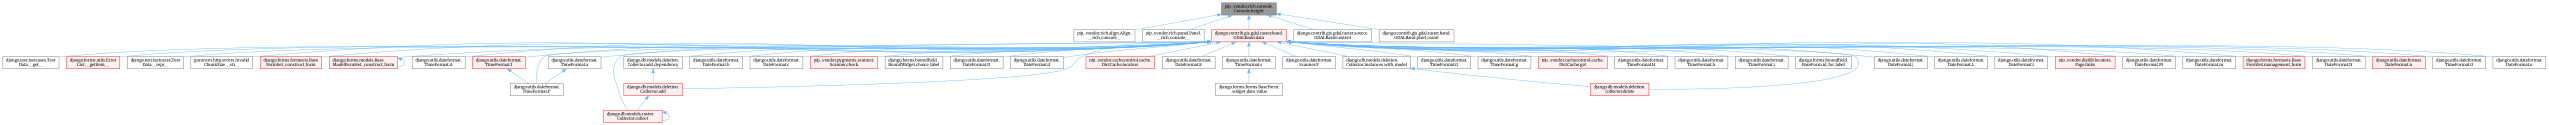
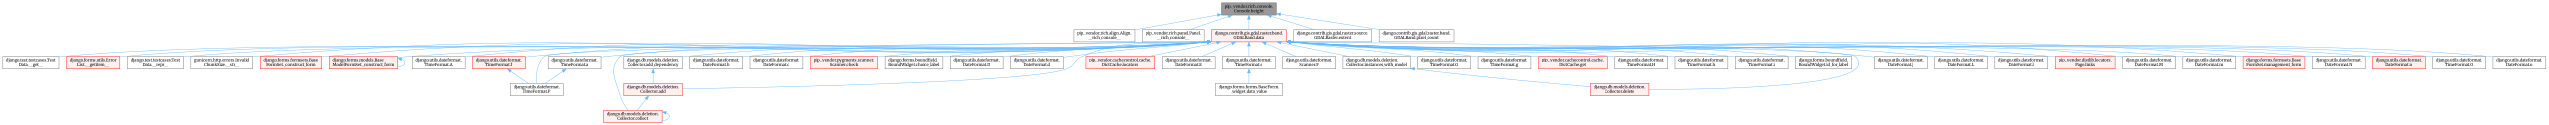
(1824, 63) -> (1824, 63)
(633, 116) -> (633, 116)
